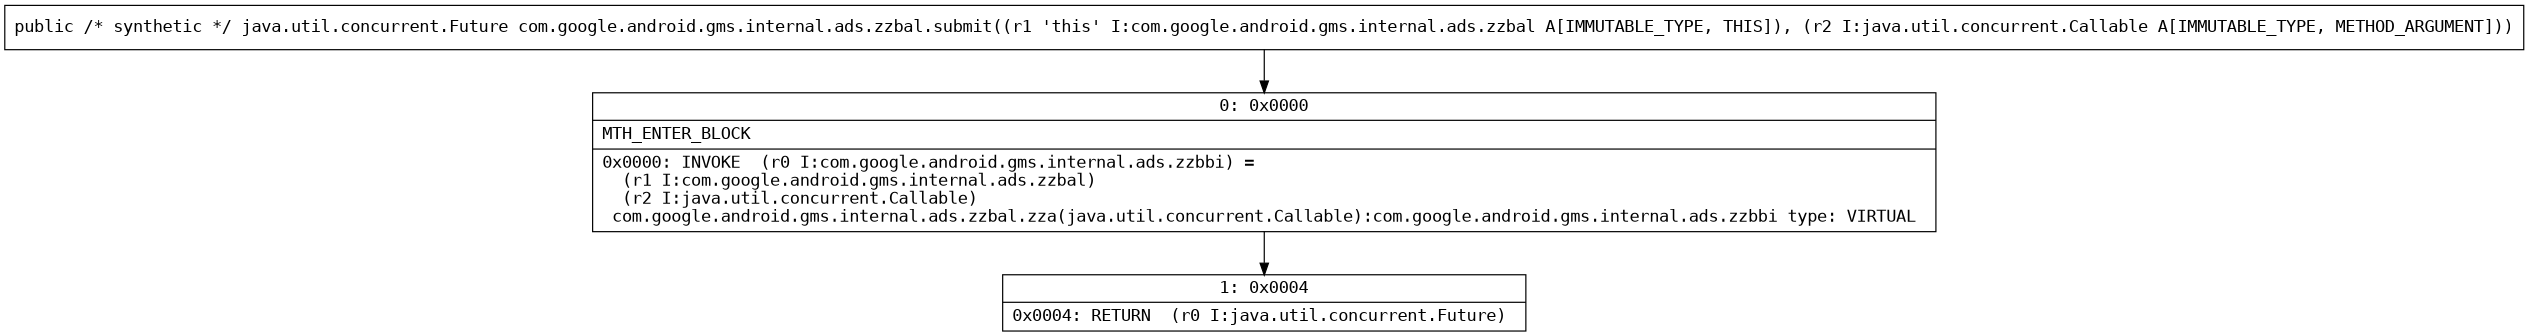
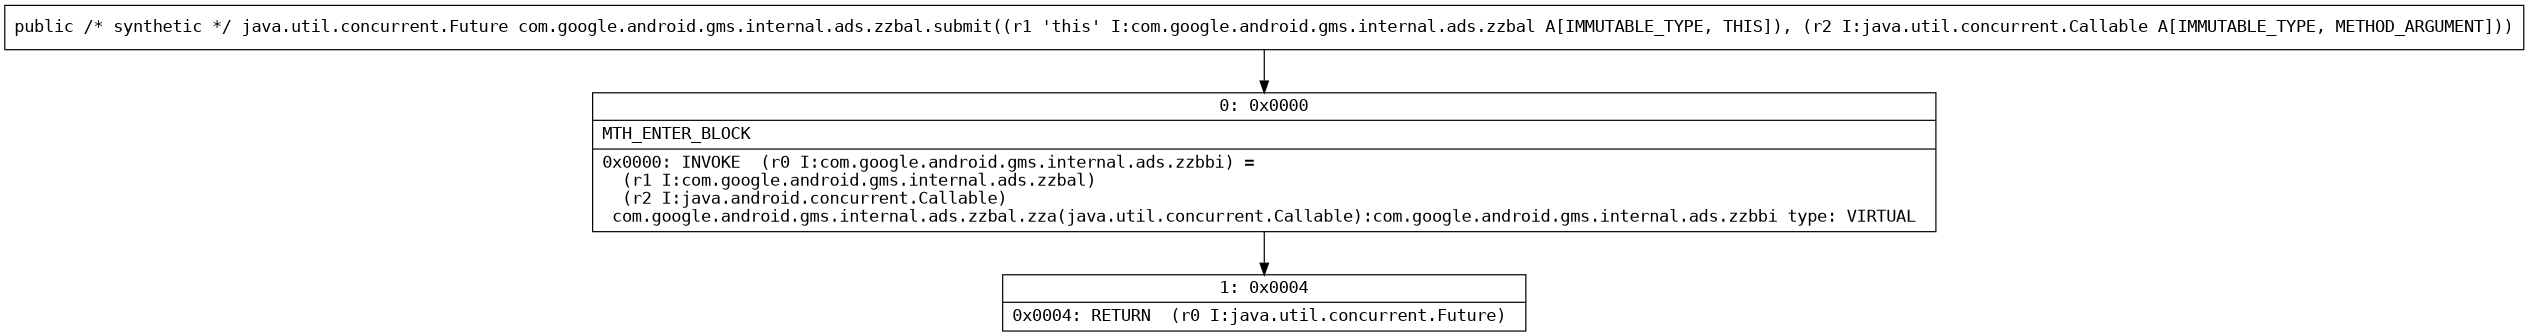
(790, 199) -> (805, 199)
